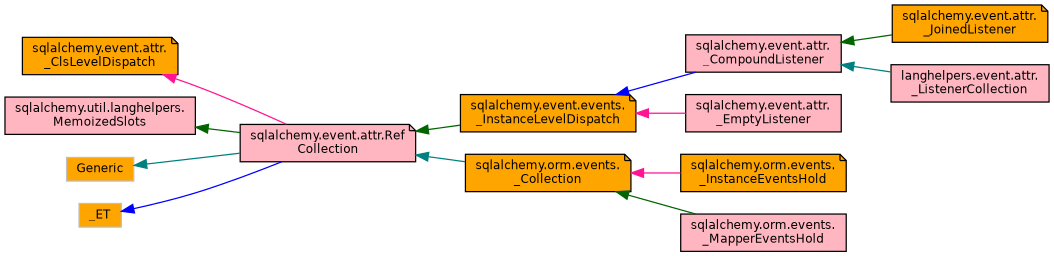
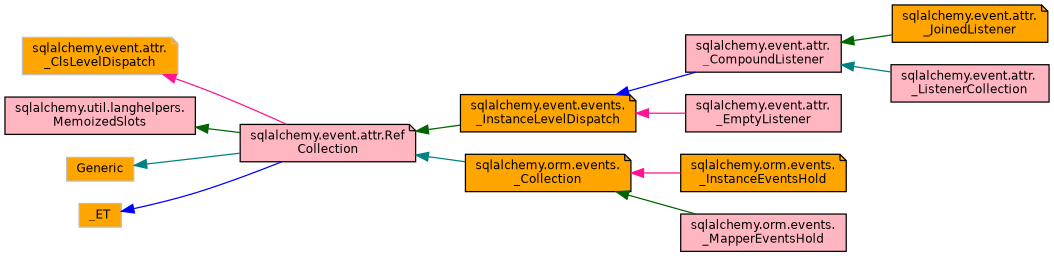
(100, 56) -> (100, 56)
(970, 83) -> (970, 83)
